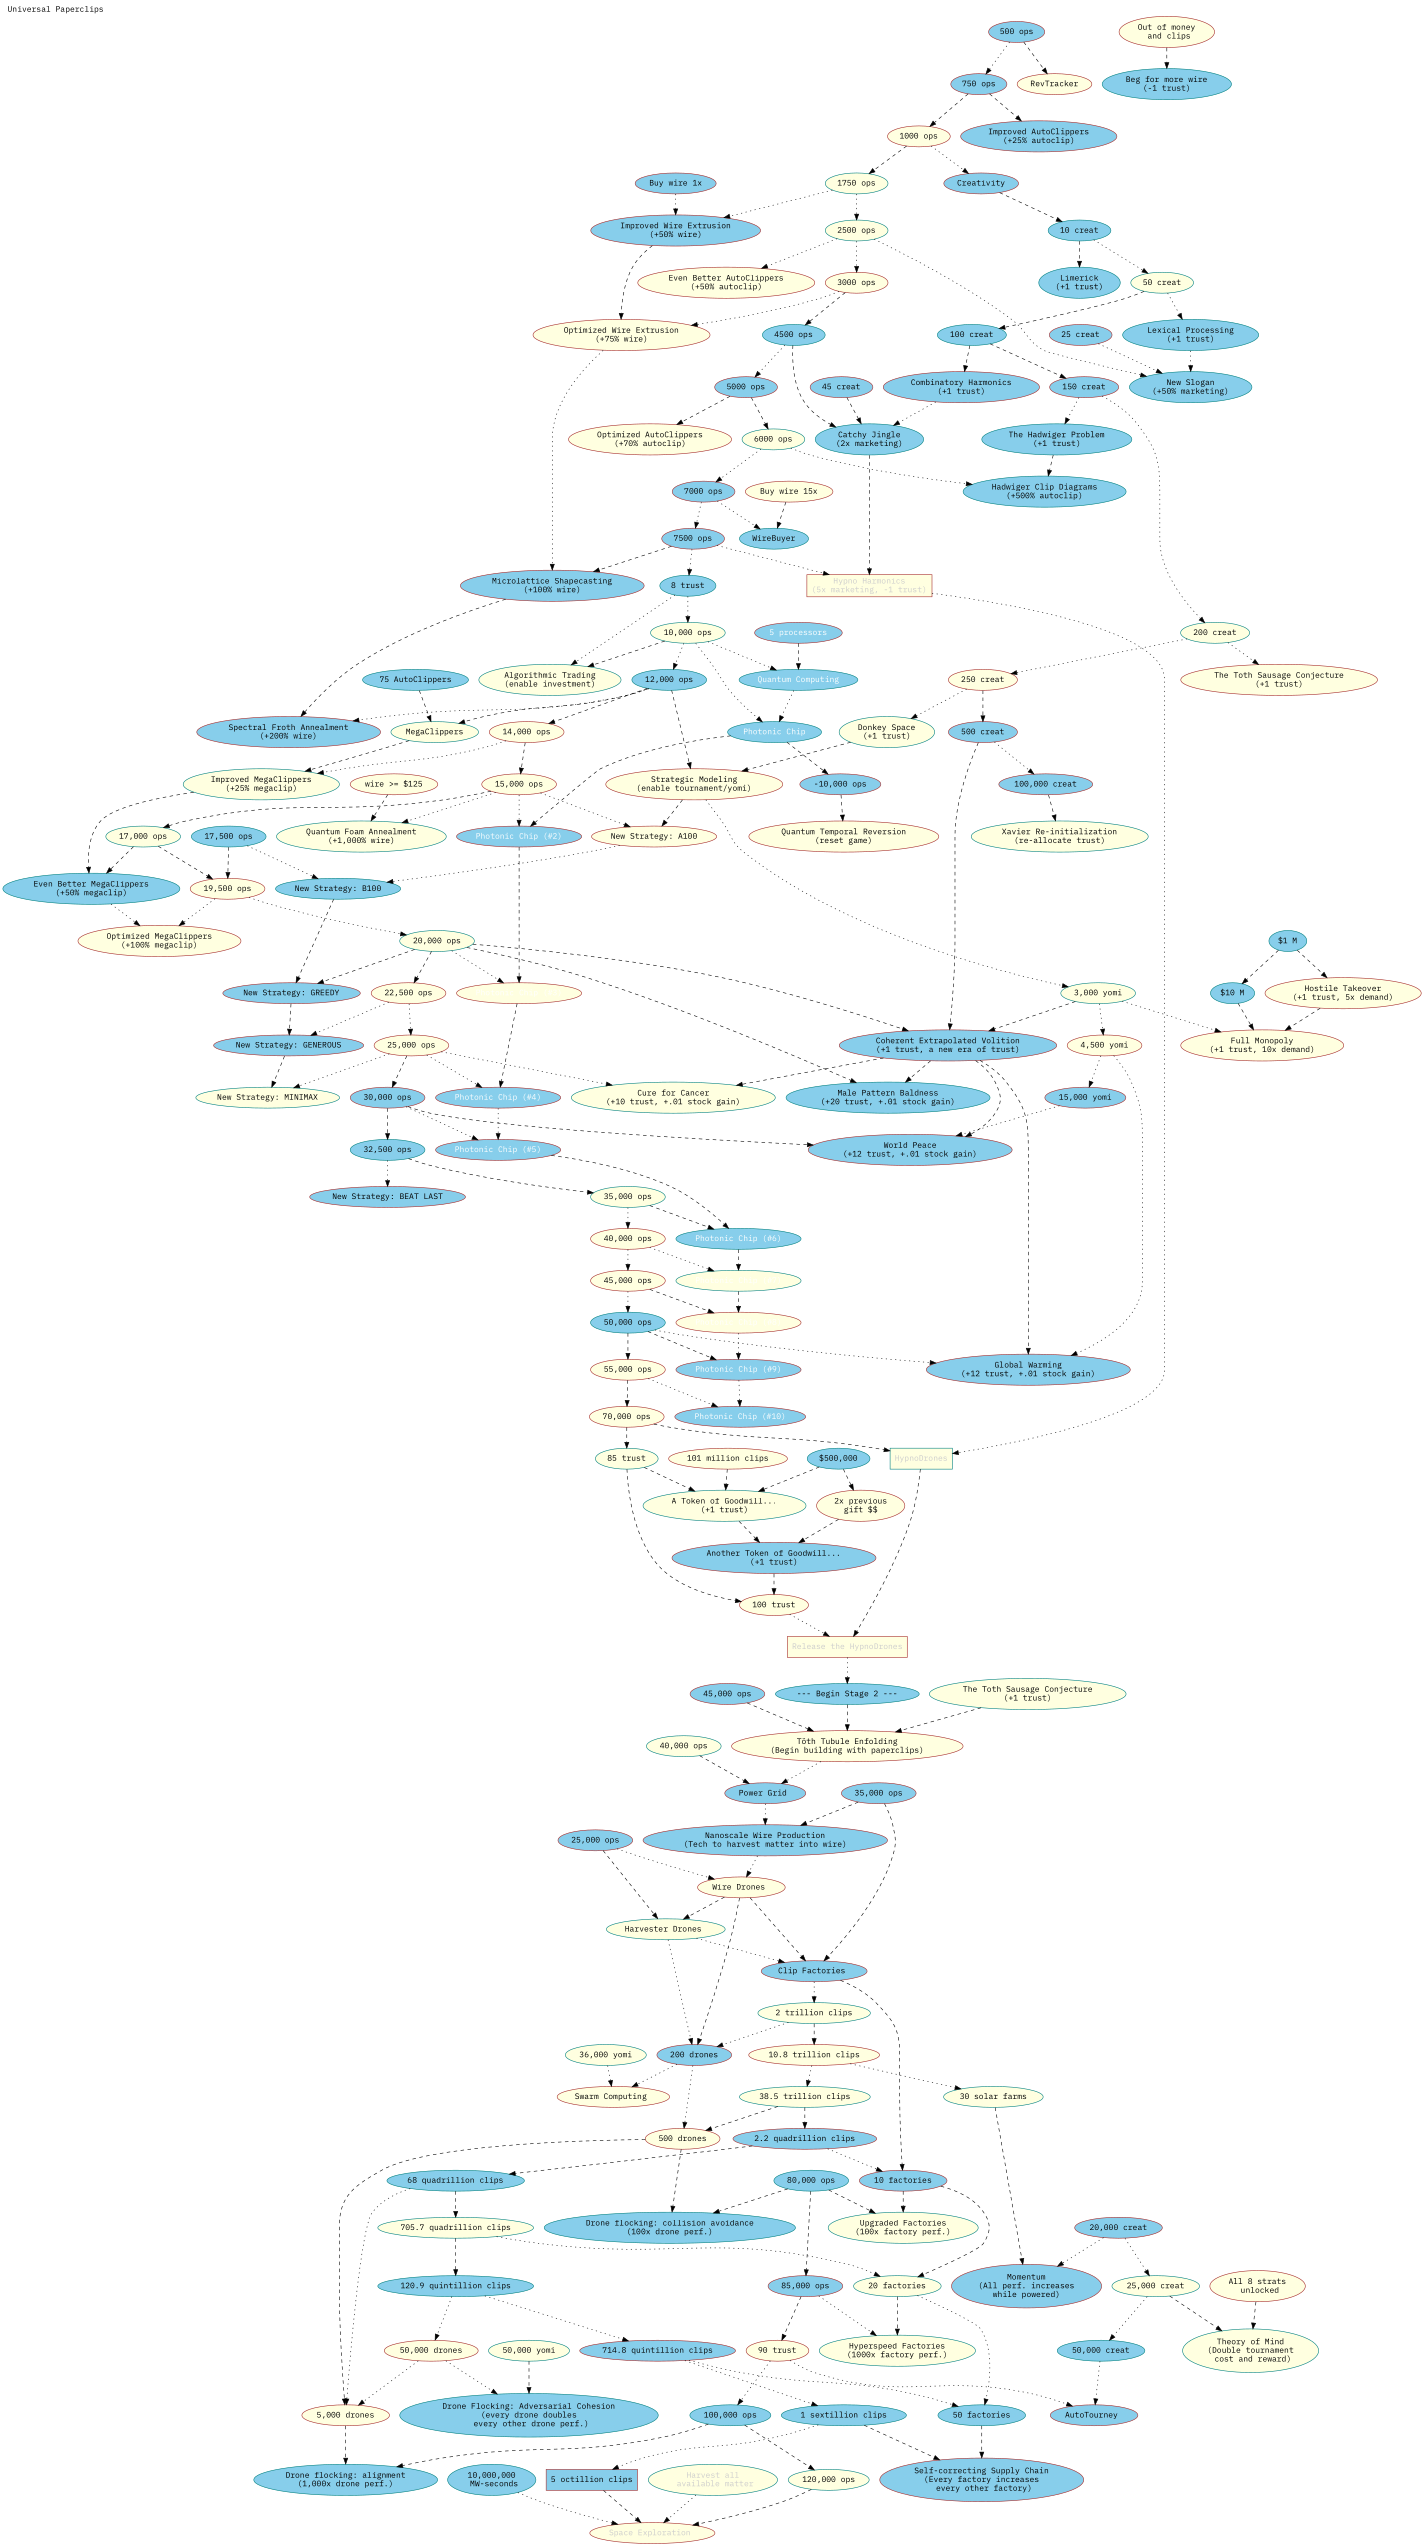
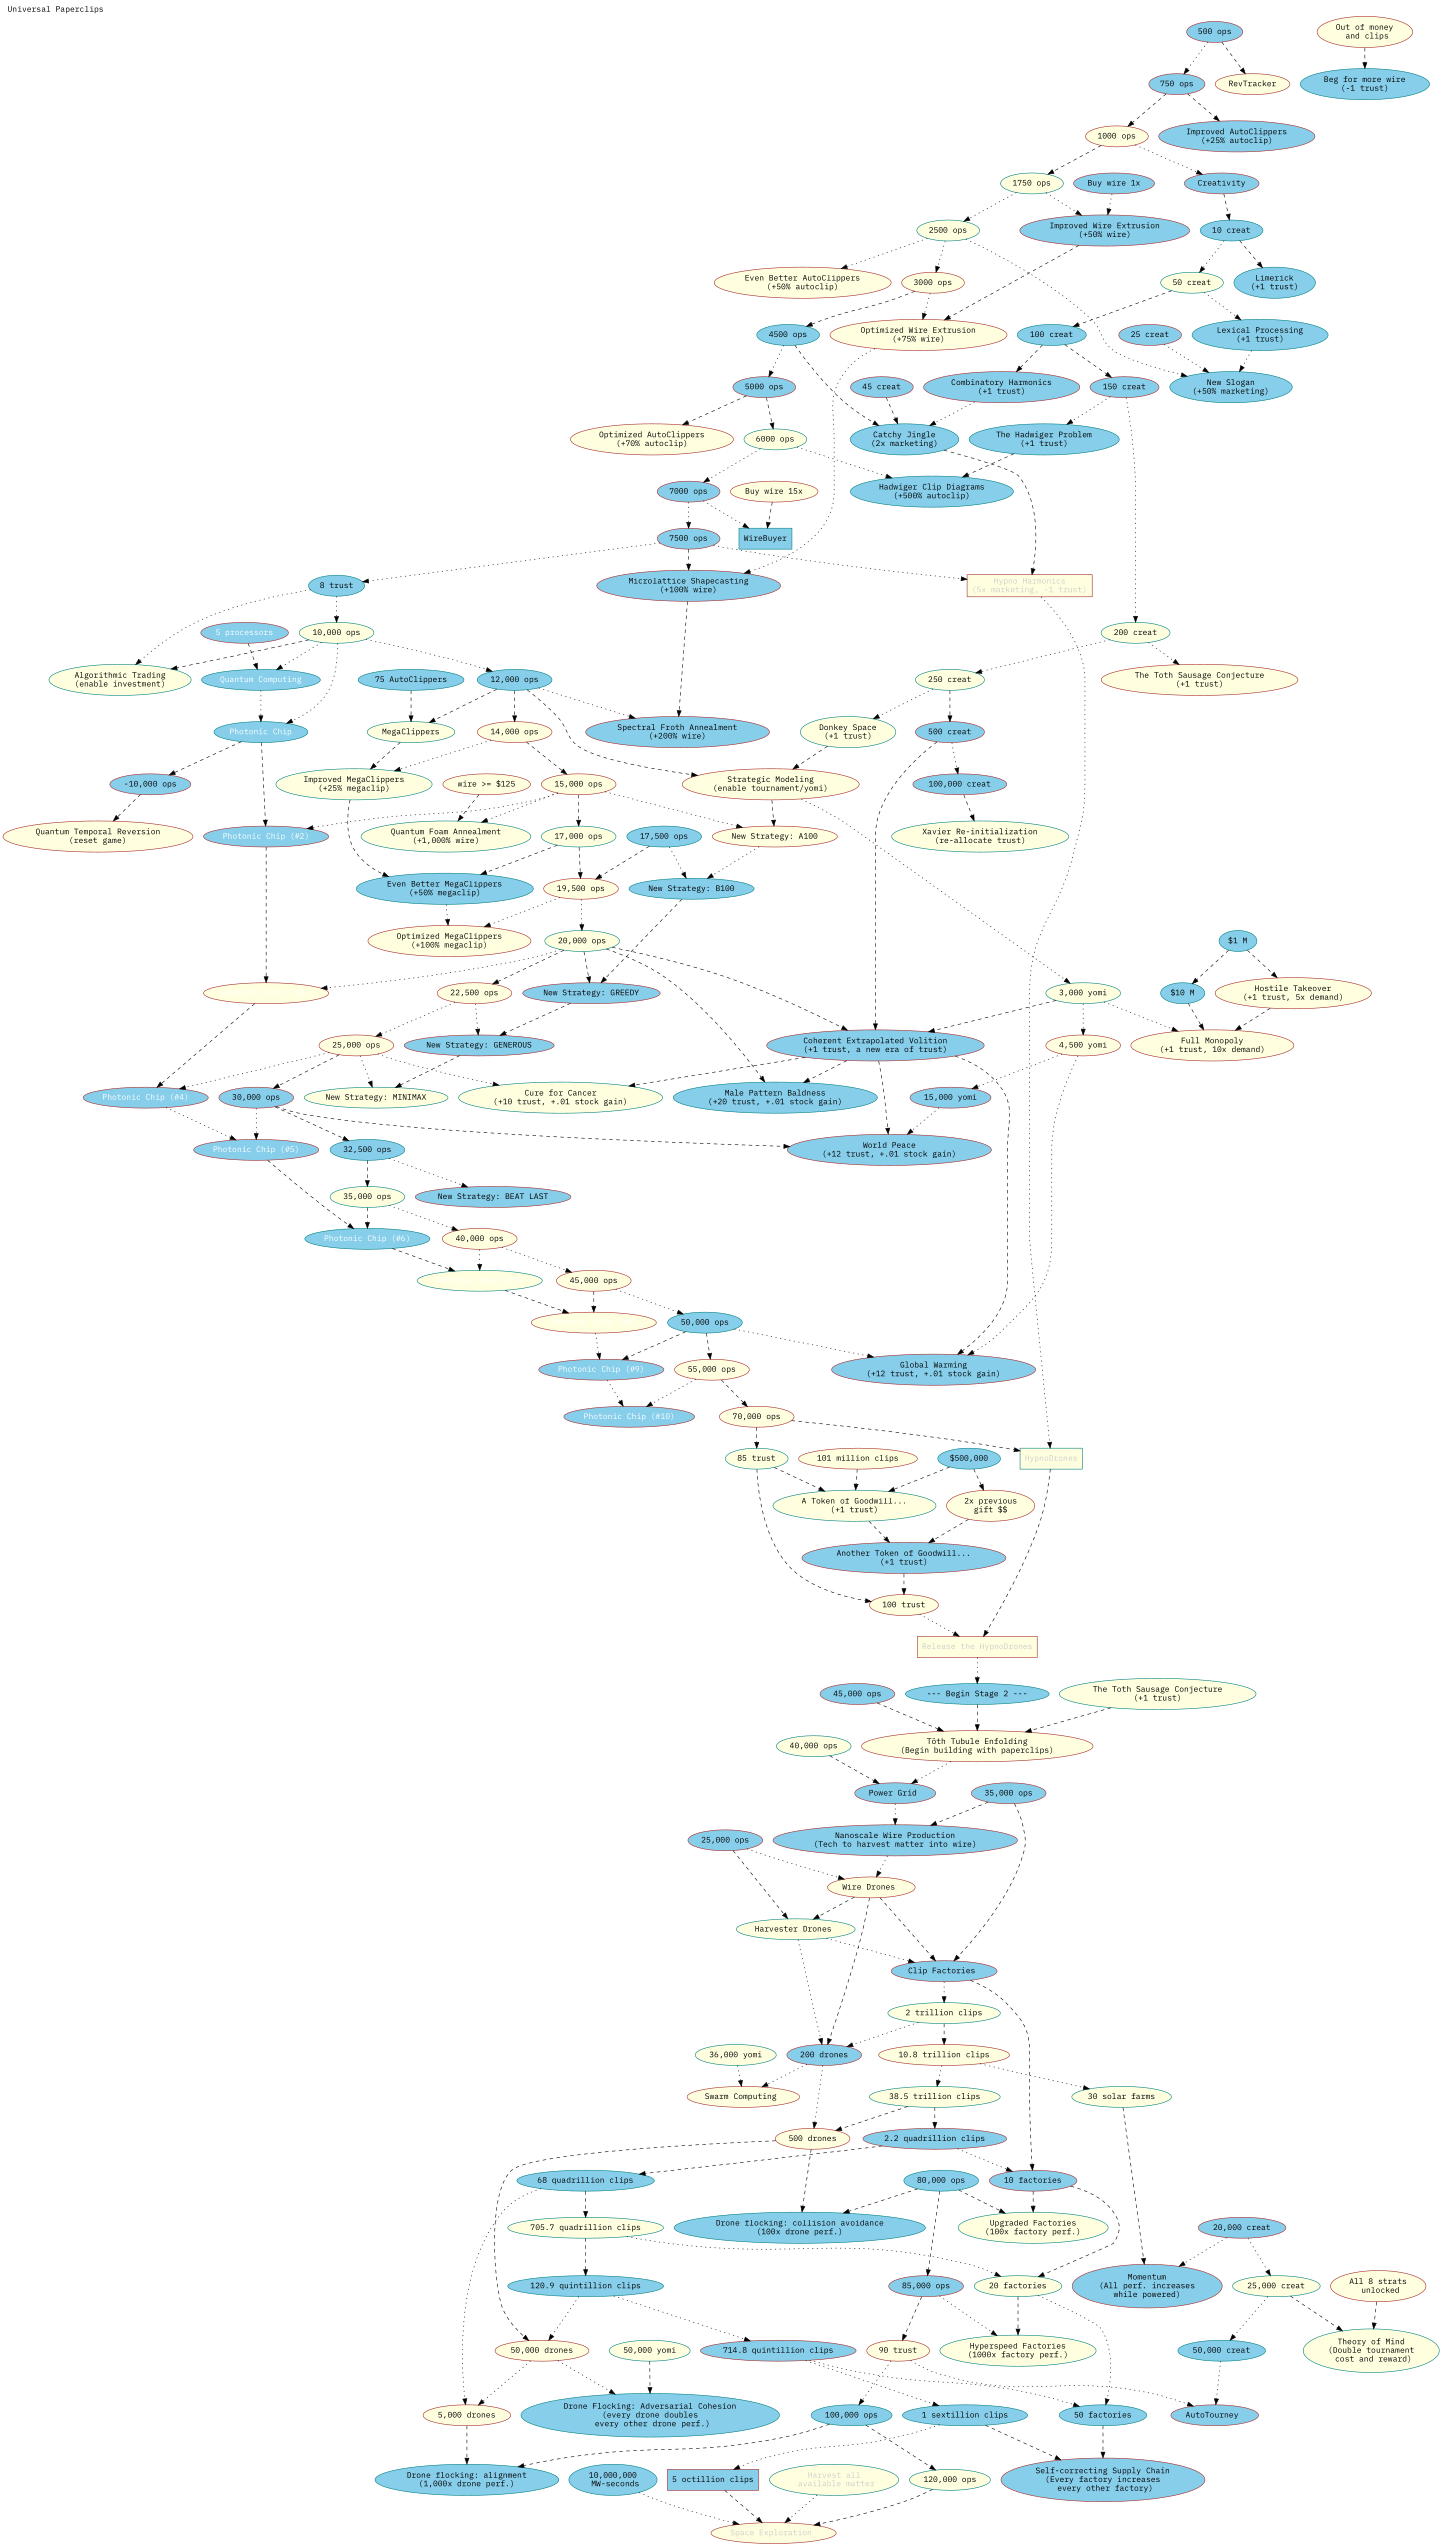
(774, 539) -> (765, 539)
(983, 680) -> (950, 680)
(391, 2167) -> (554, 2158)
